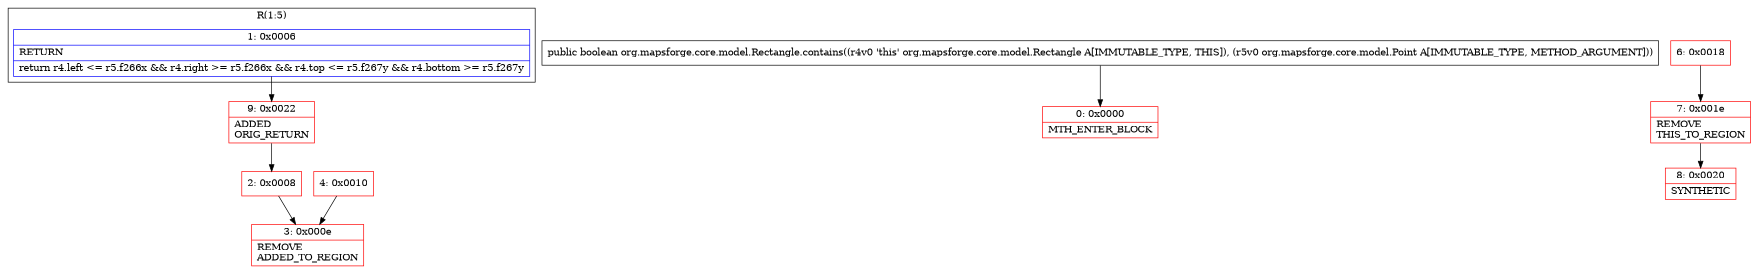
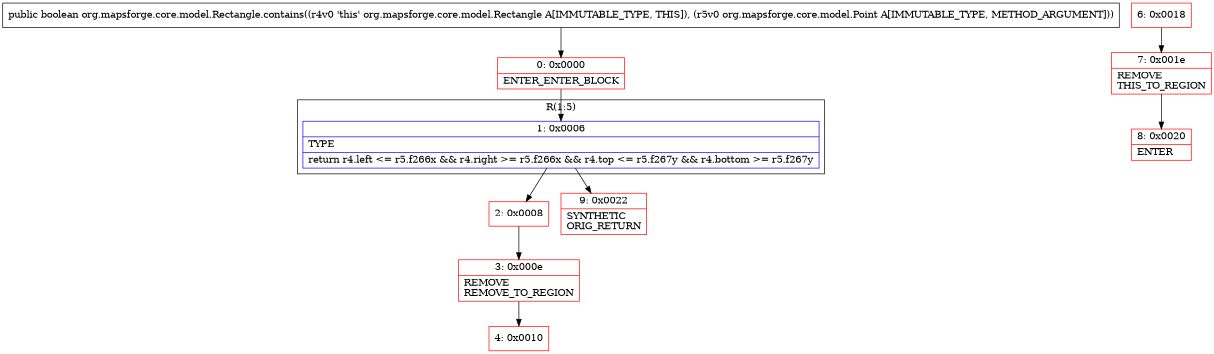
(41, 53) -> (322, 144)
none -> (561, 104)
(253, 125) -> (596, 216)
(1100, 130) -> (561, 81)
(272, 154) -> (538, 182)
(1701, 191) -> (1155, 152)
(330, 207) -> (519, 310)
(308, 258) -> (519, 293)
